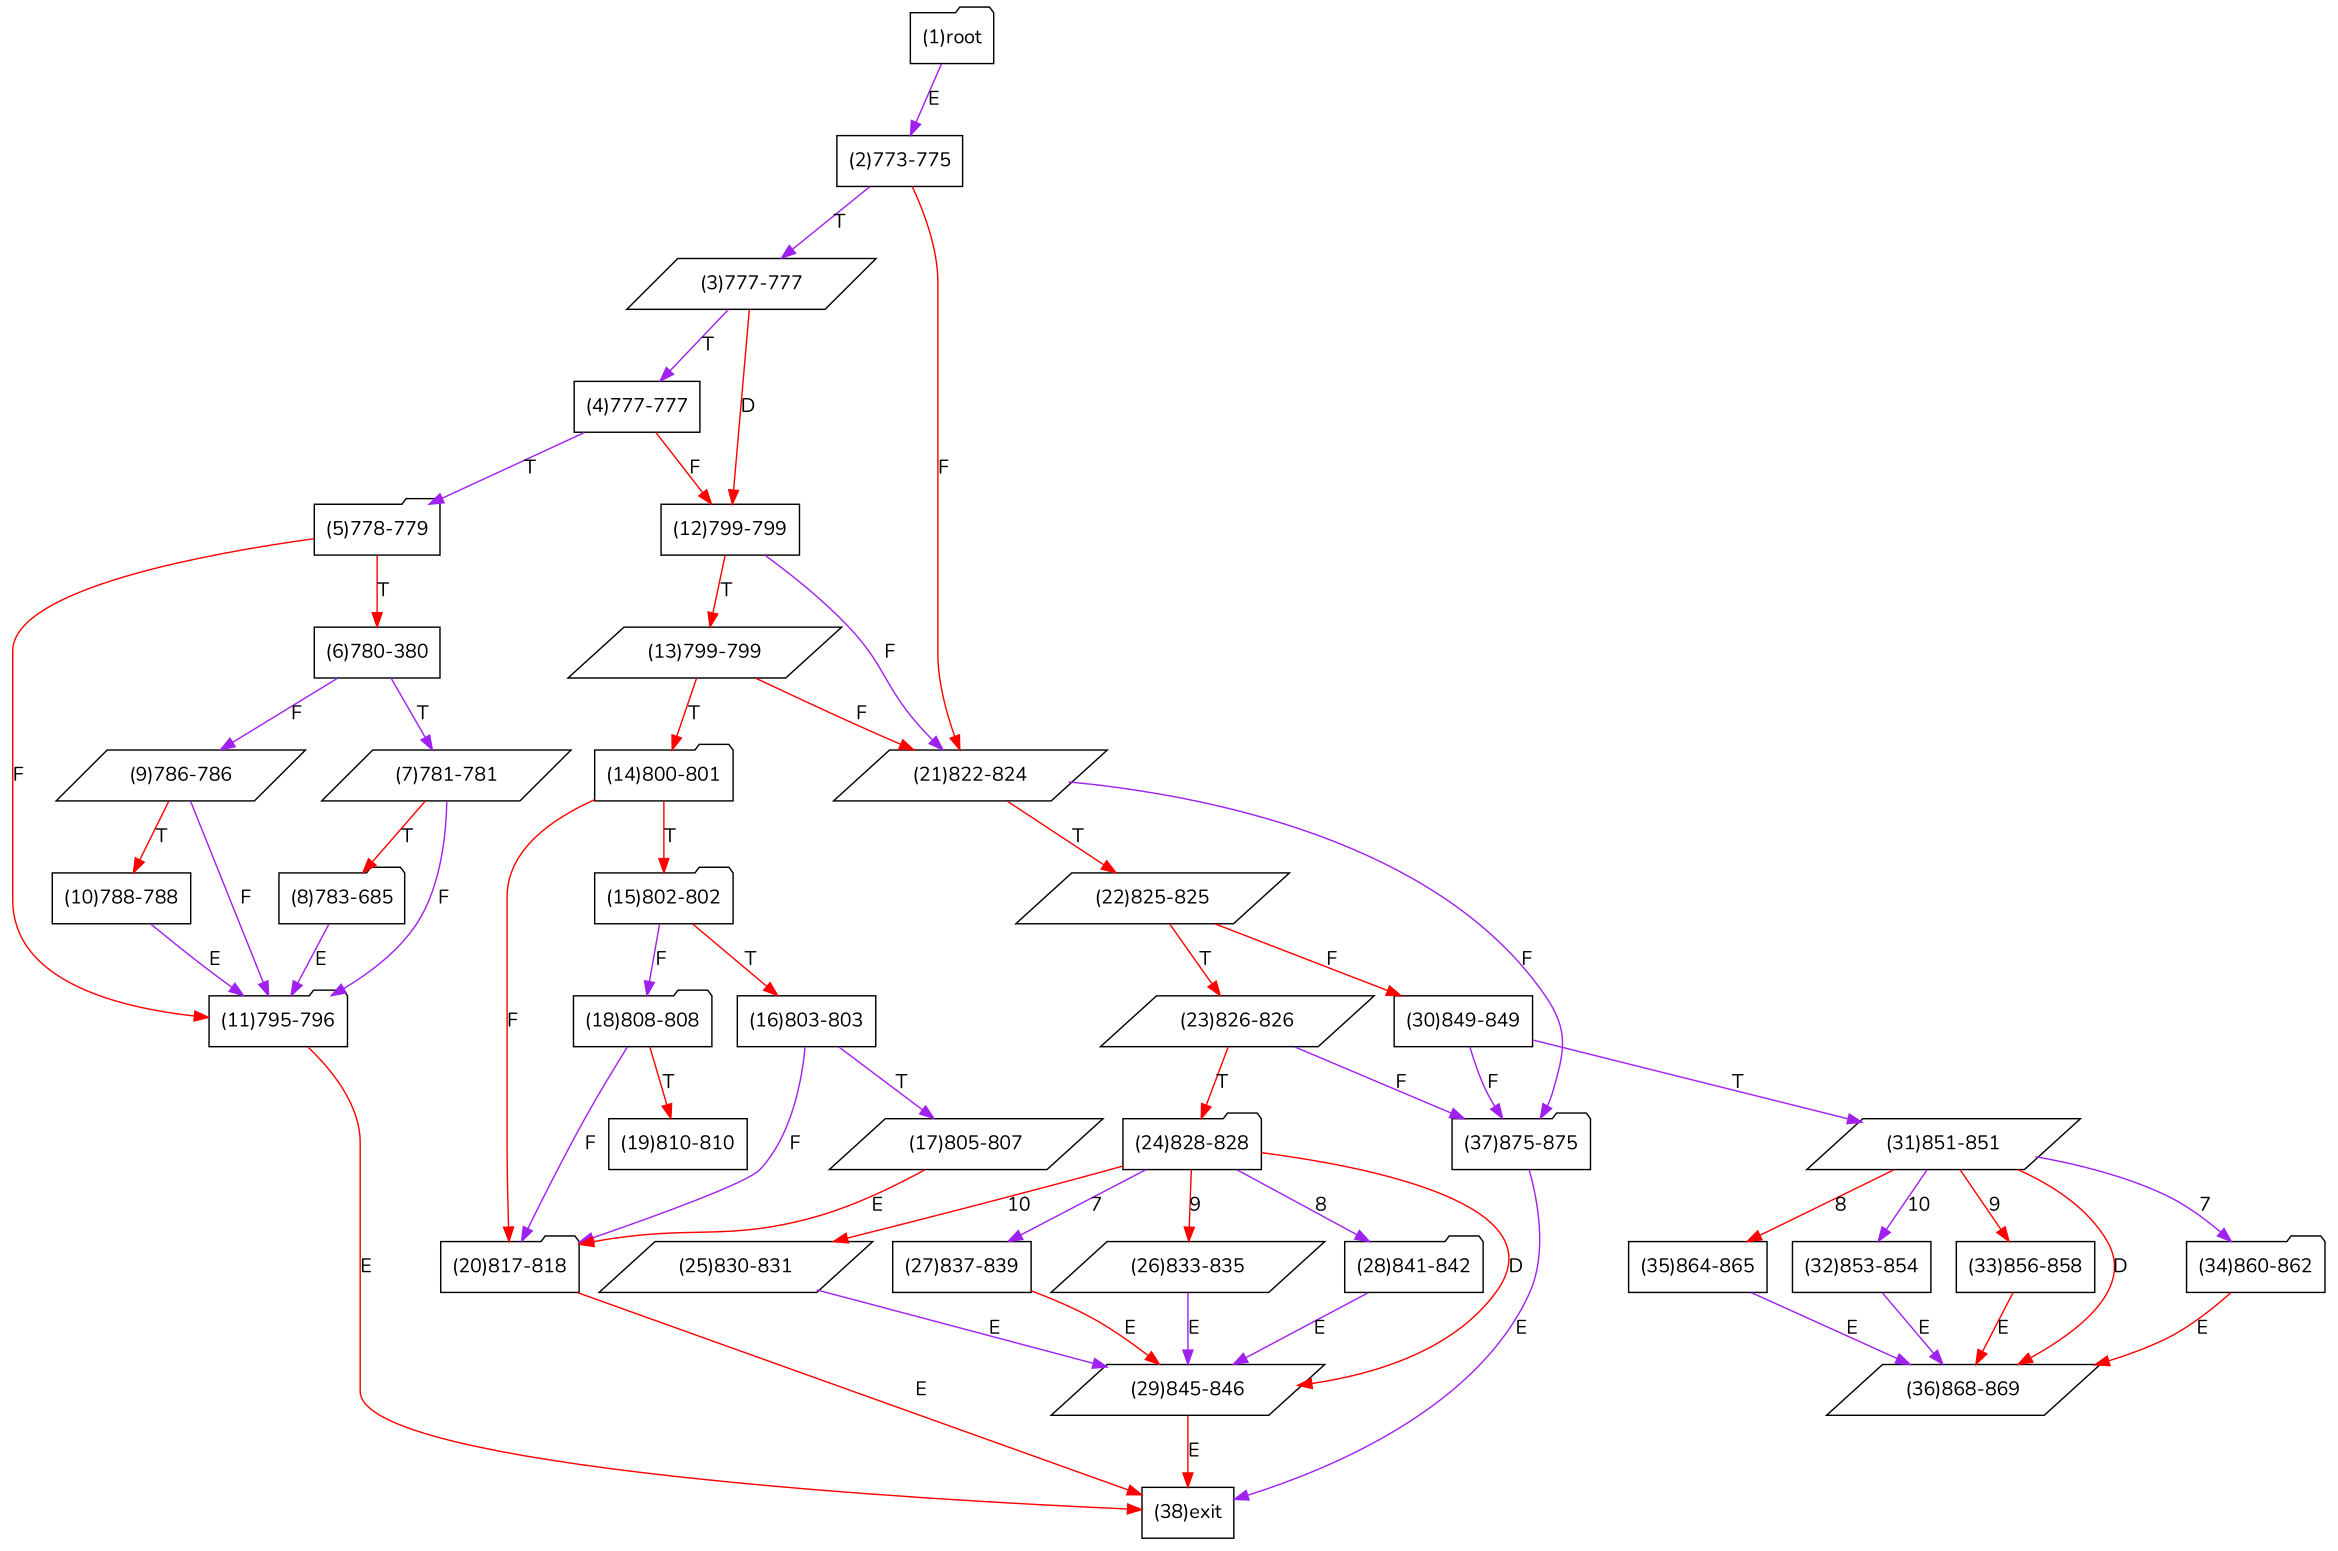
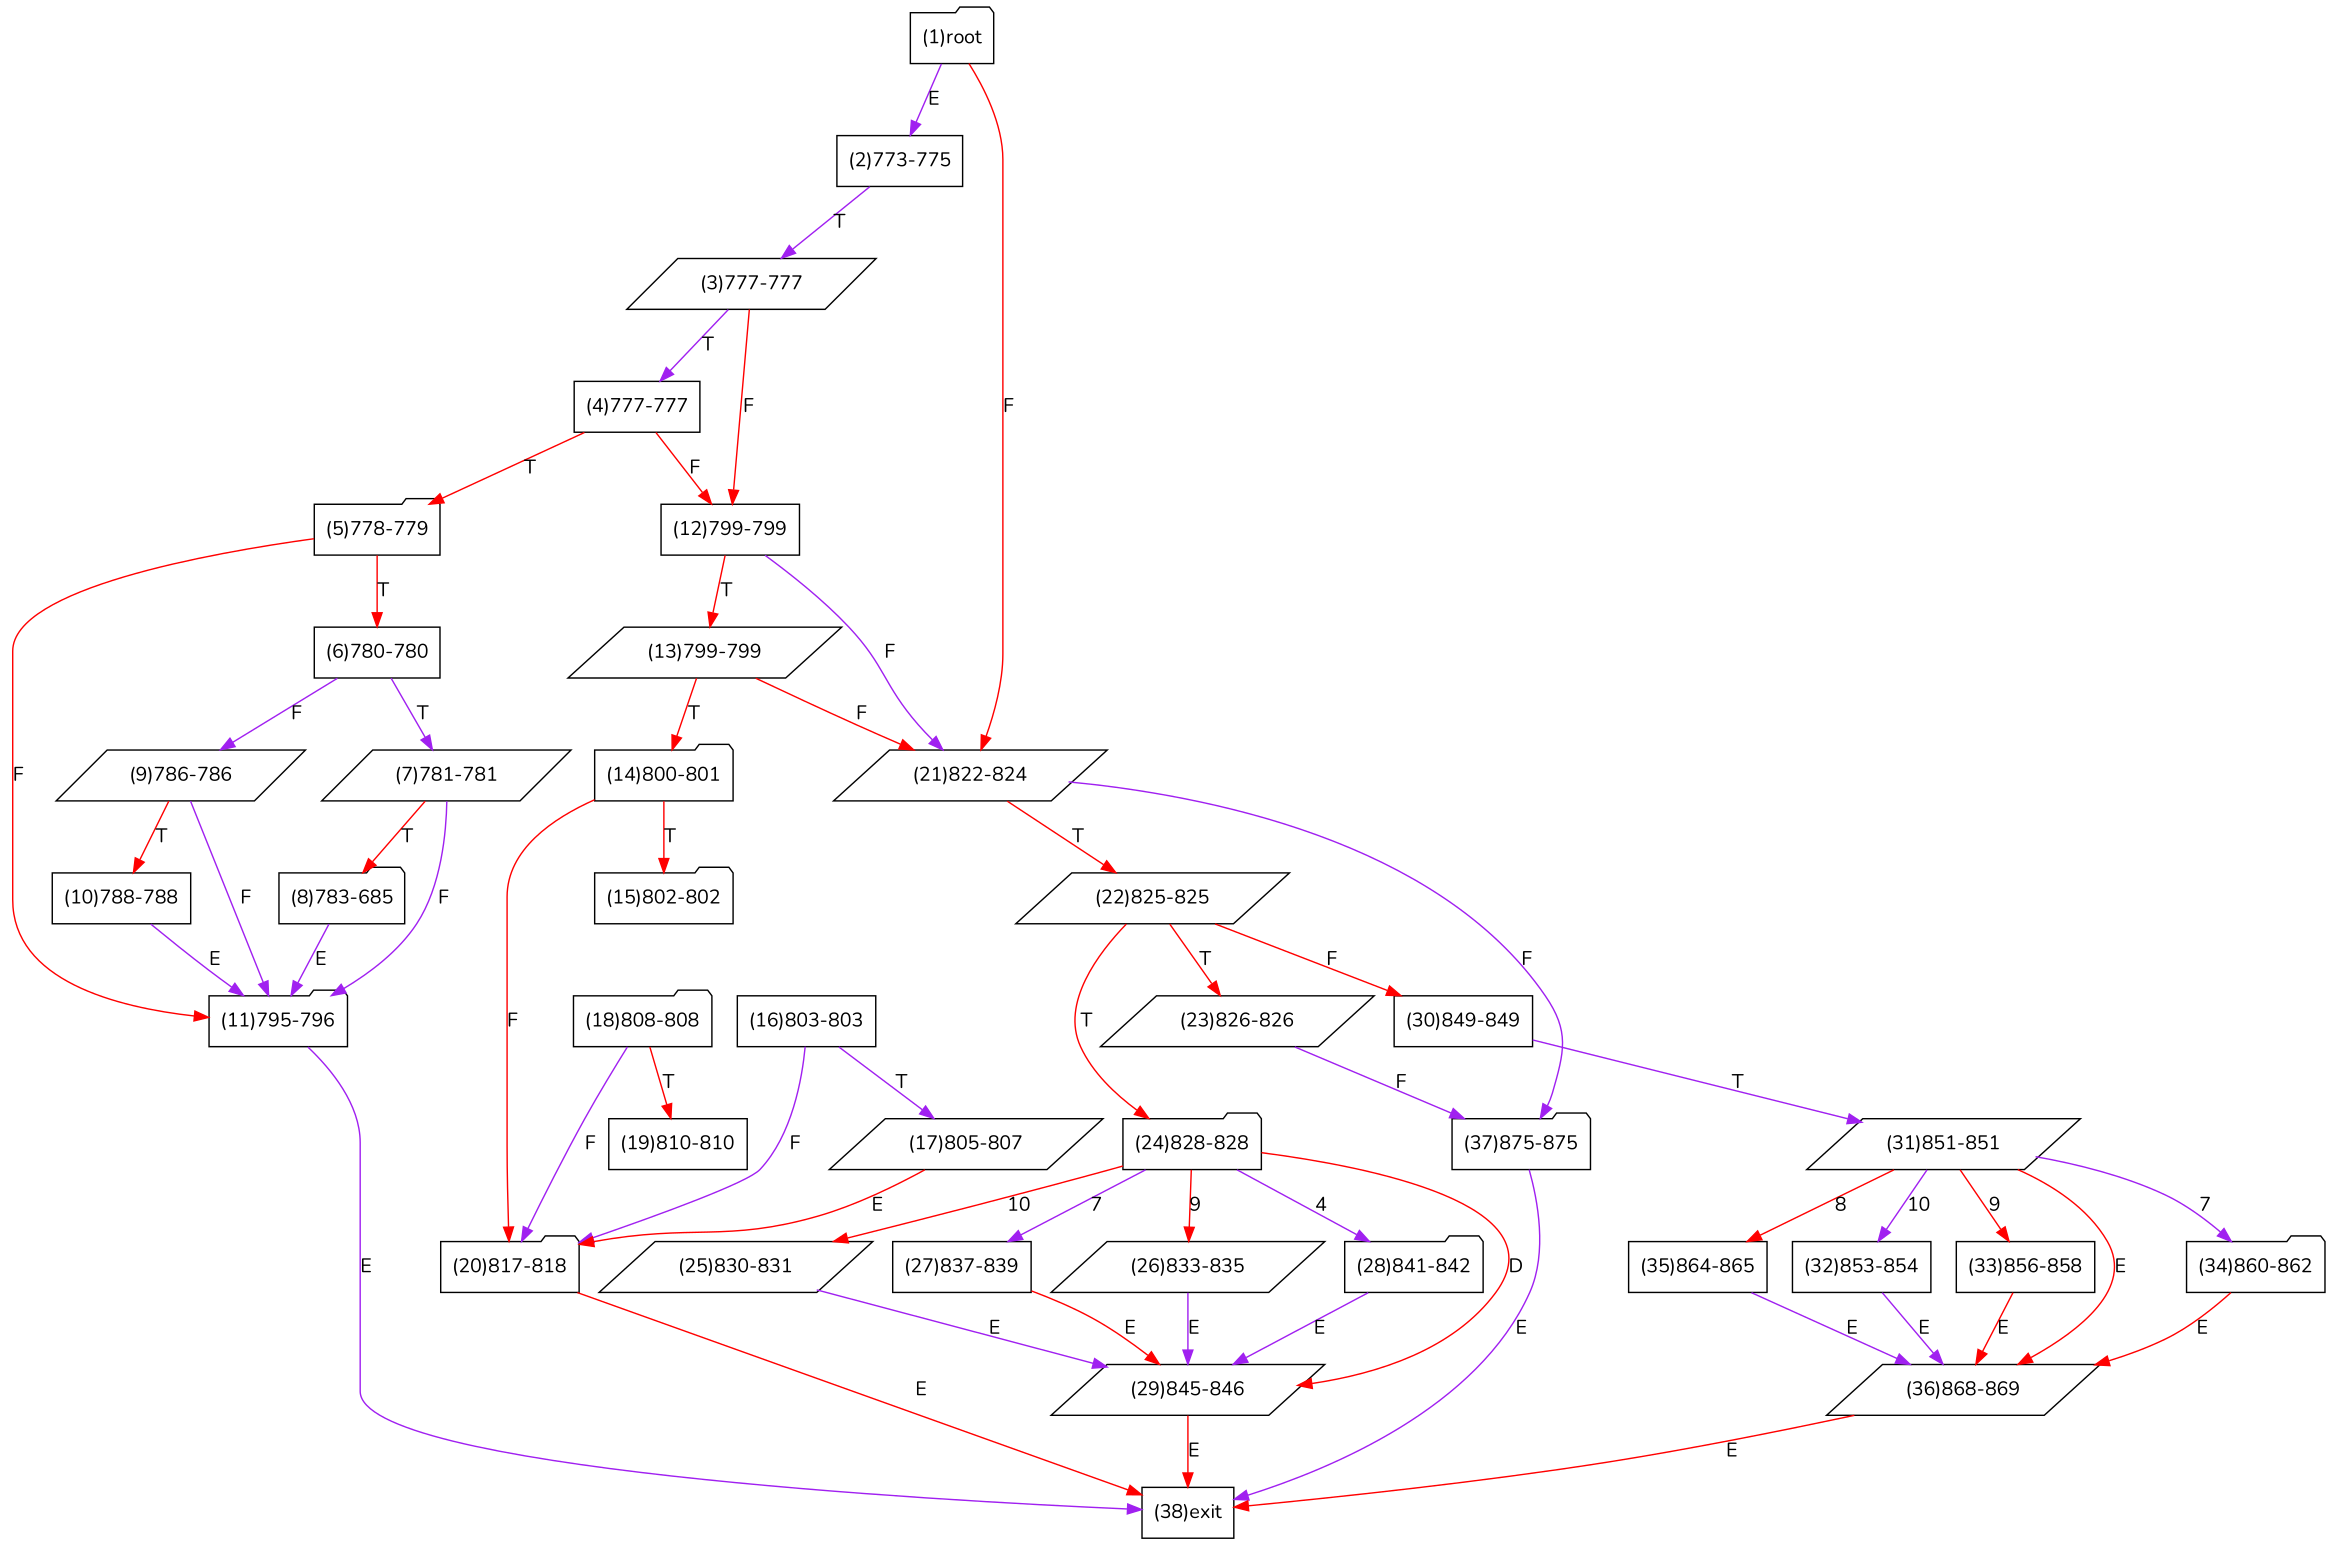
(749, 407) -> (749, 407)
(938, 460) -> (1003, 397)
(513, 465) -> (513, 465)
(377, 653) -> (377, 653)
(655, 953) -> none
(730, 955) -> none
(1217, 1076) -> (1075, 1021)
(1480, 1078) -> none
(1321, 1206) -> (1321, 1206)
(2121, 1267) -> (2121, 1267)
(556, 1461) -> (556, 1461)
none -> (1553, 1470)
